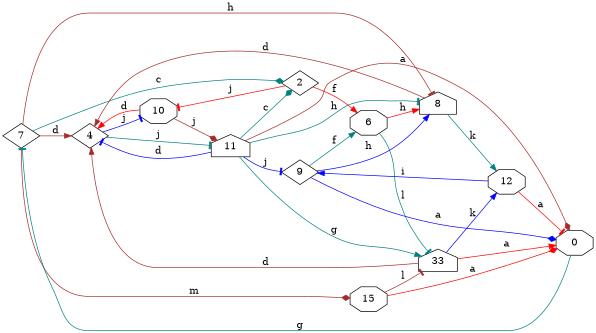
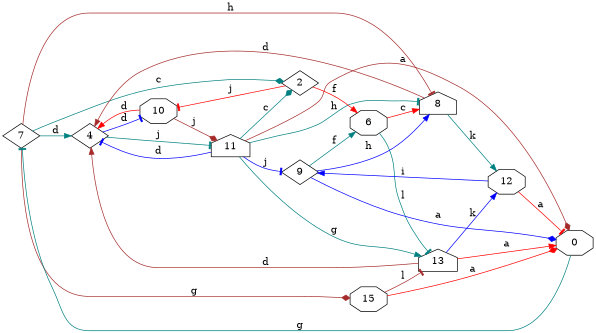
(403, 108) -> (403, 108)
(124, 118) -> (124, 118)
(52, 136) -> (52, 136)
(438, 261) -> (438, 261)
(194, 291) -> (194, 291)
